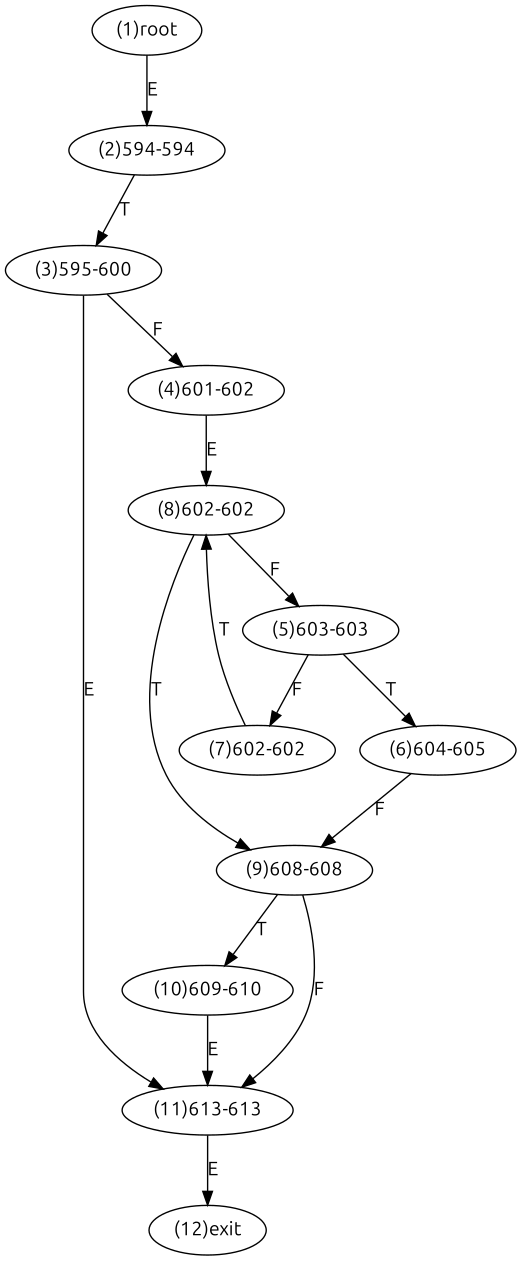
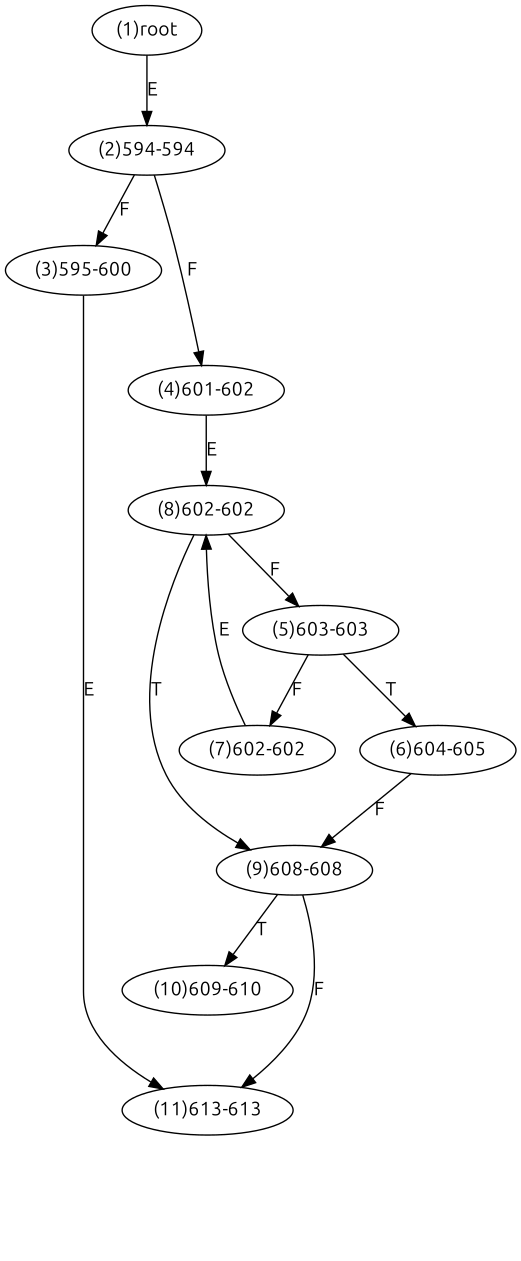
(125, 210) -> (125, 210)
(140, 325) -> (179, 263)
(224, 630) -> (224, 630)
(208, 1043) -> none
(208, 1230) -> none
